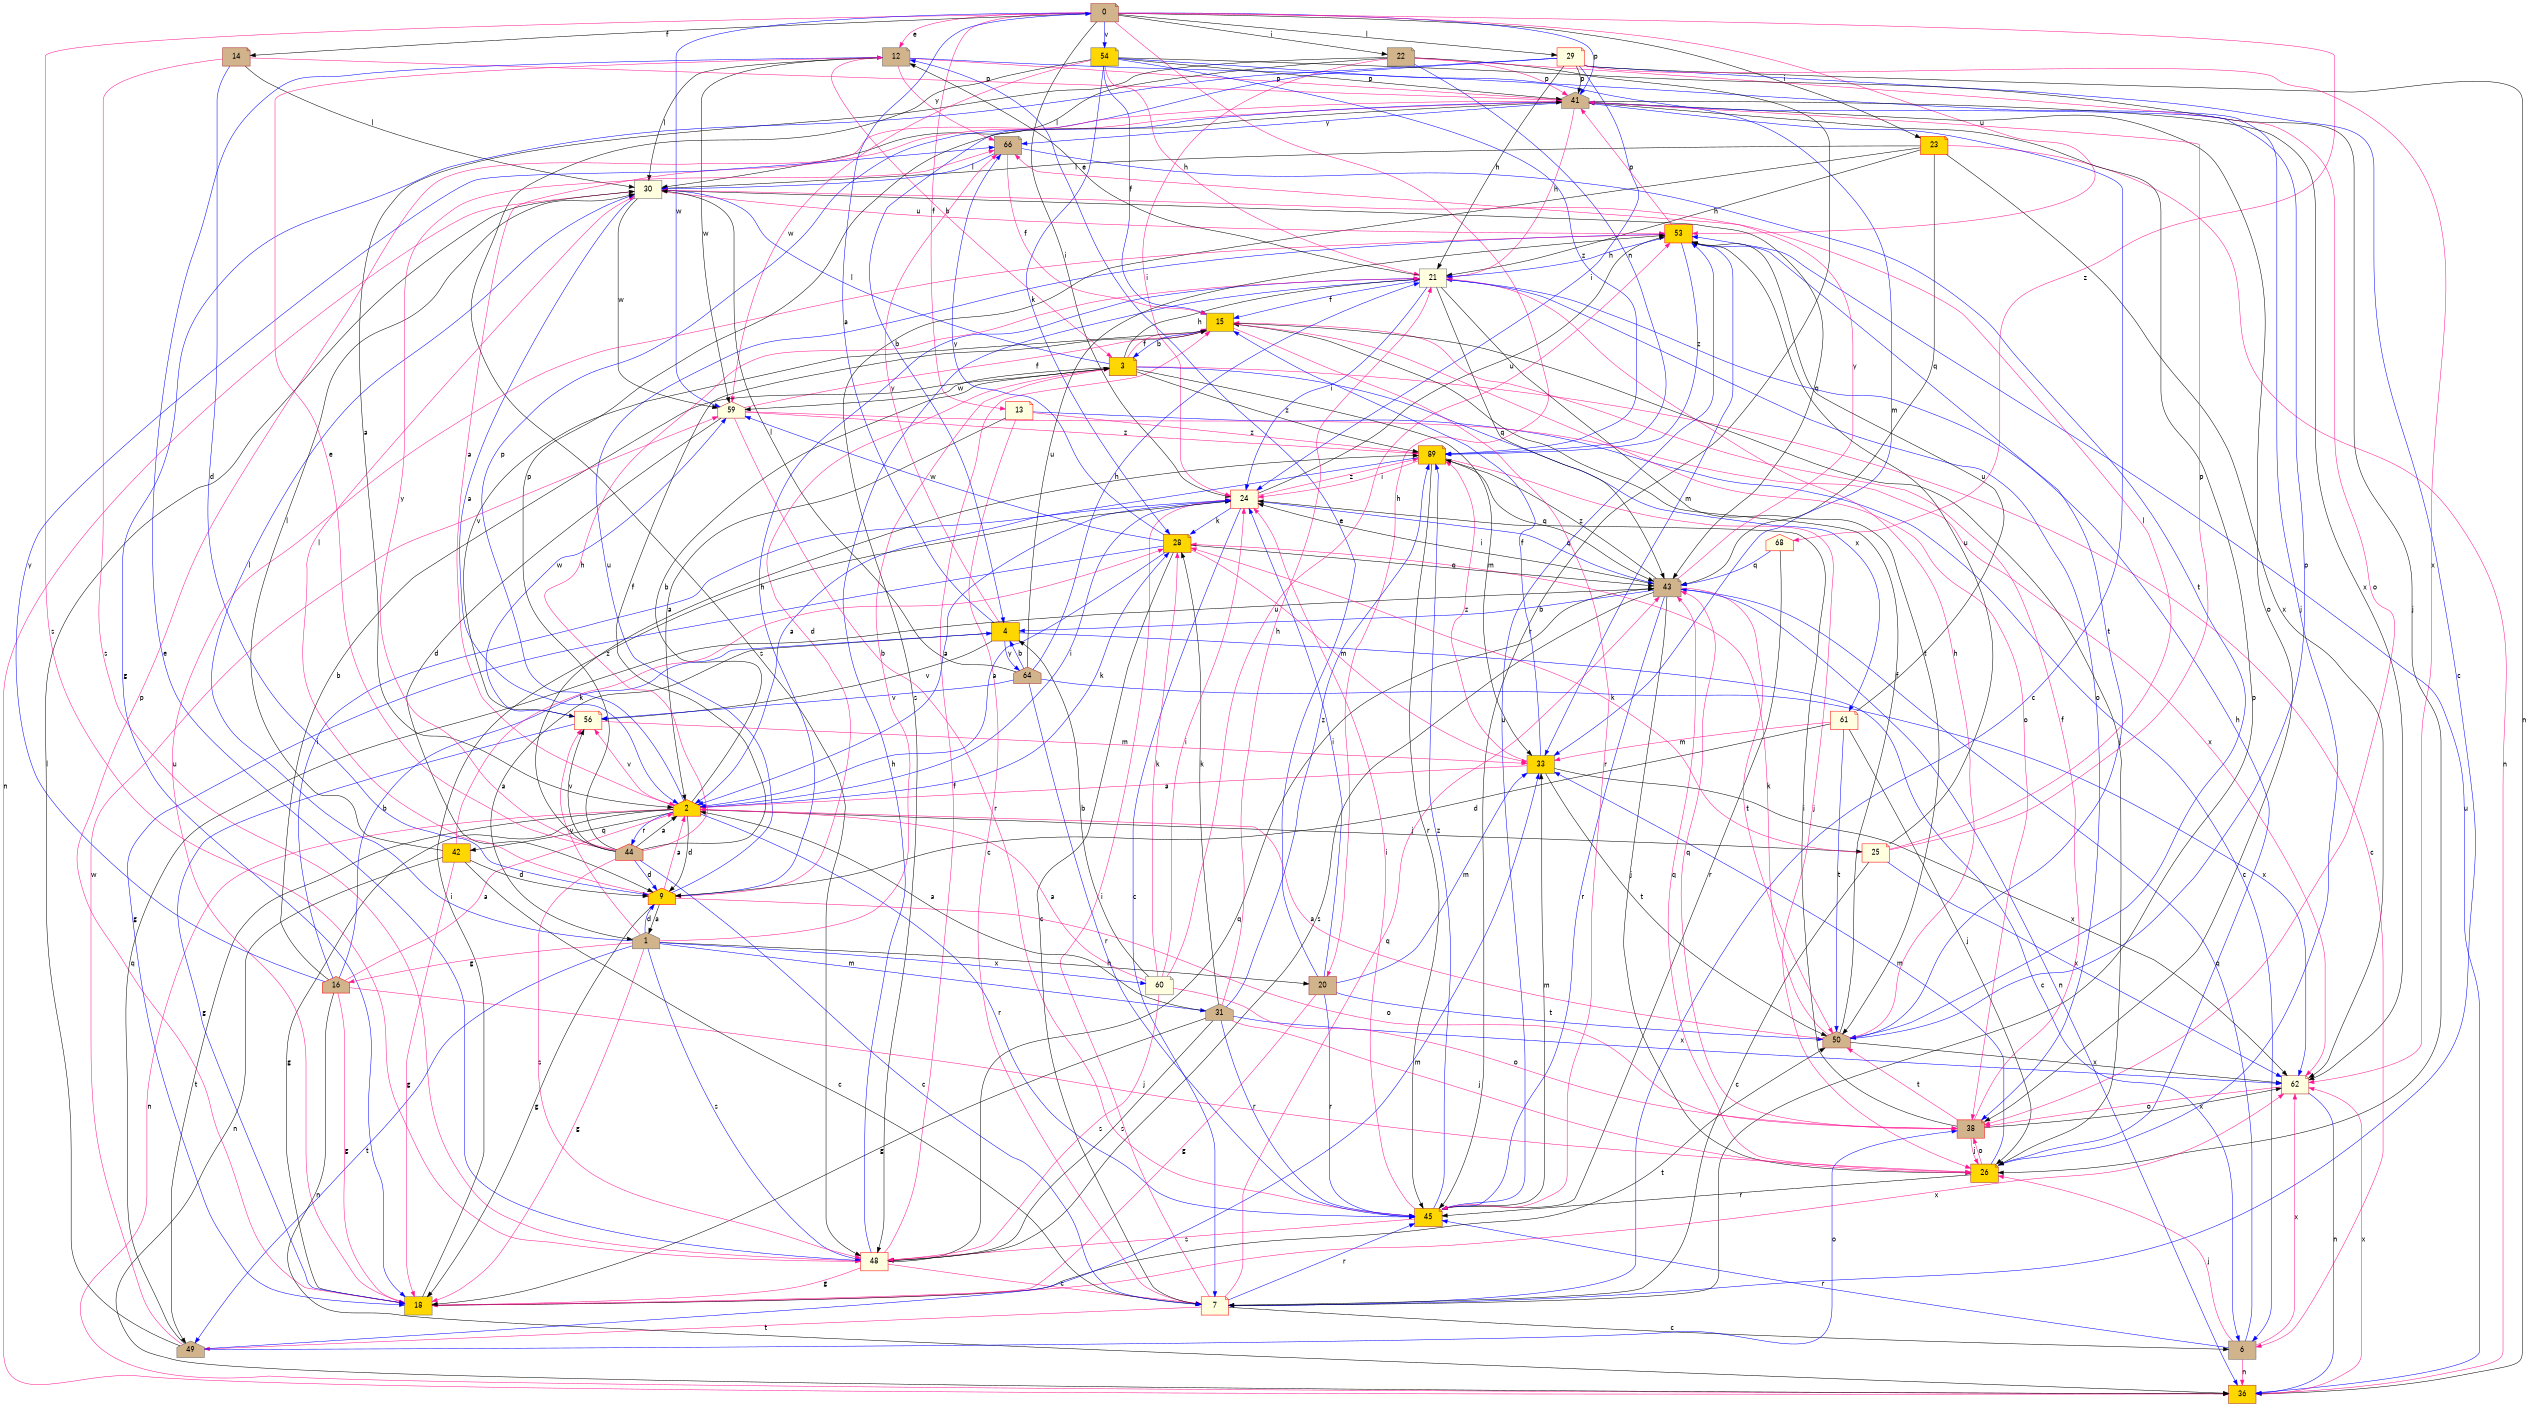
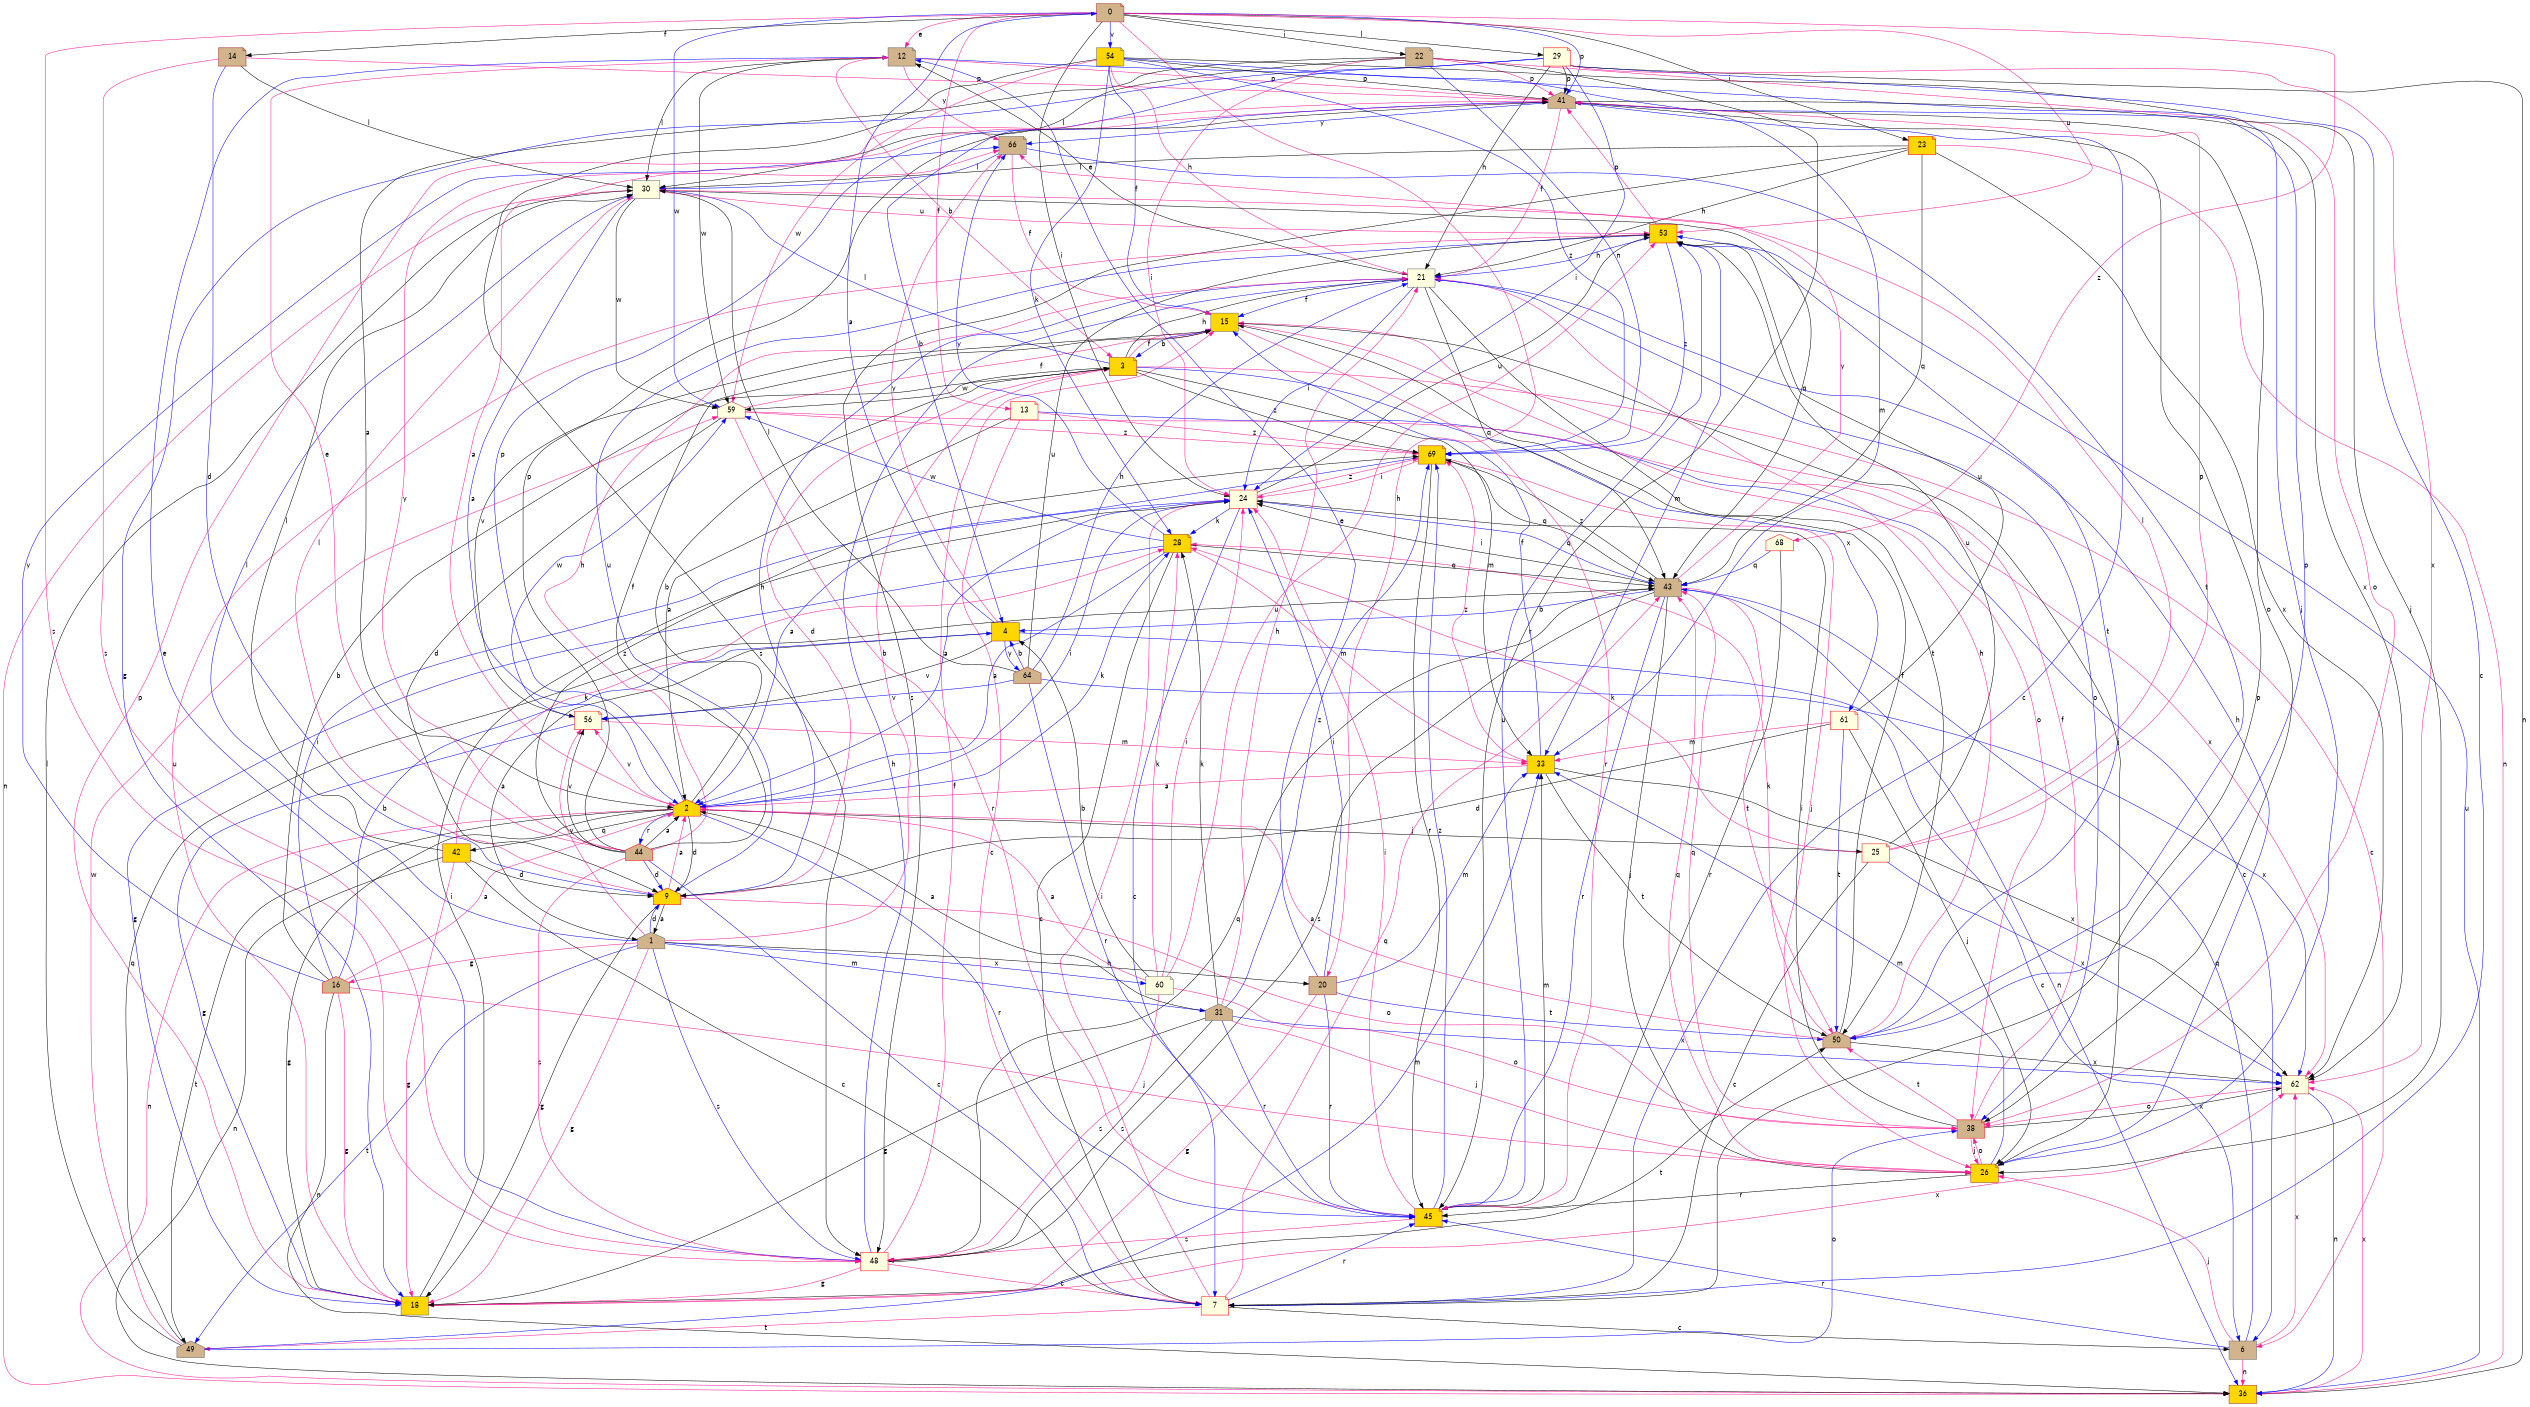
(1556, 190) -> (1542, 190)
(1432, 455) -> (1432, 455)
